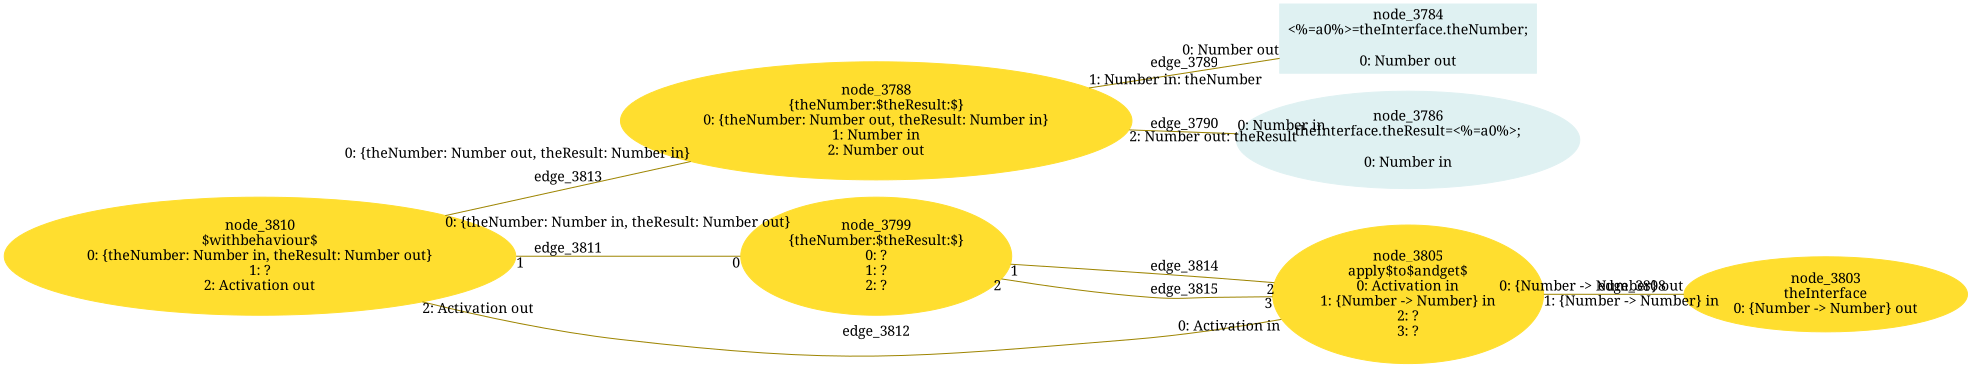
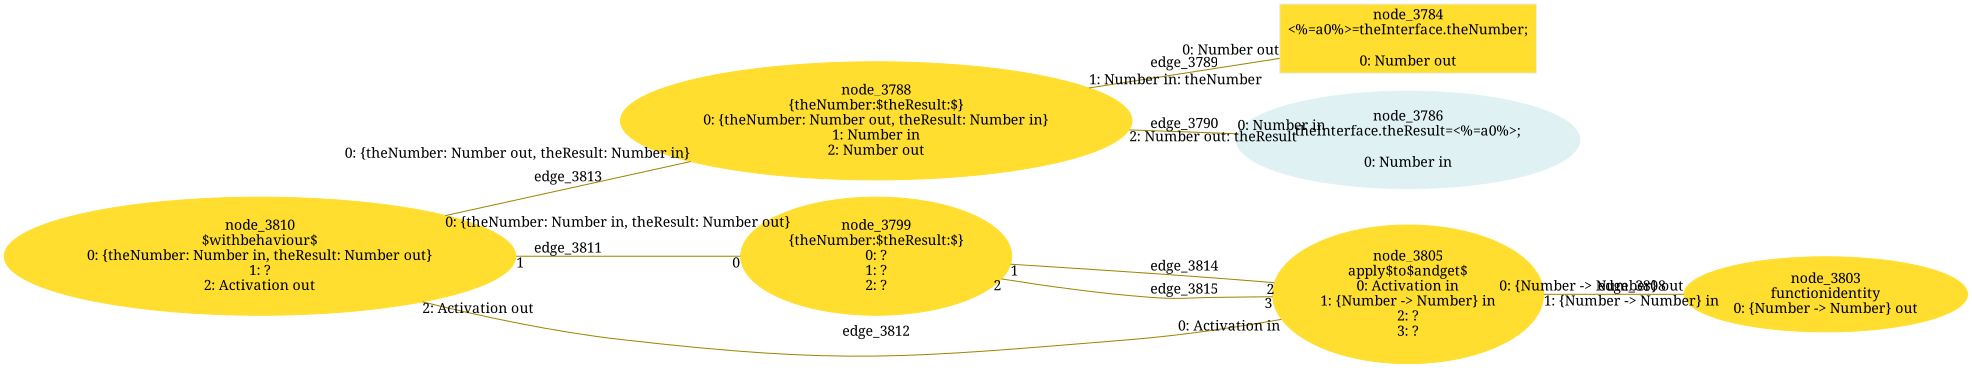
(1408, 39) -> (1408, 39)
(1826, 294) -> (1826, 294)
